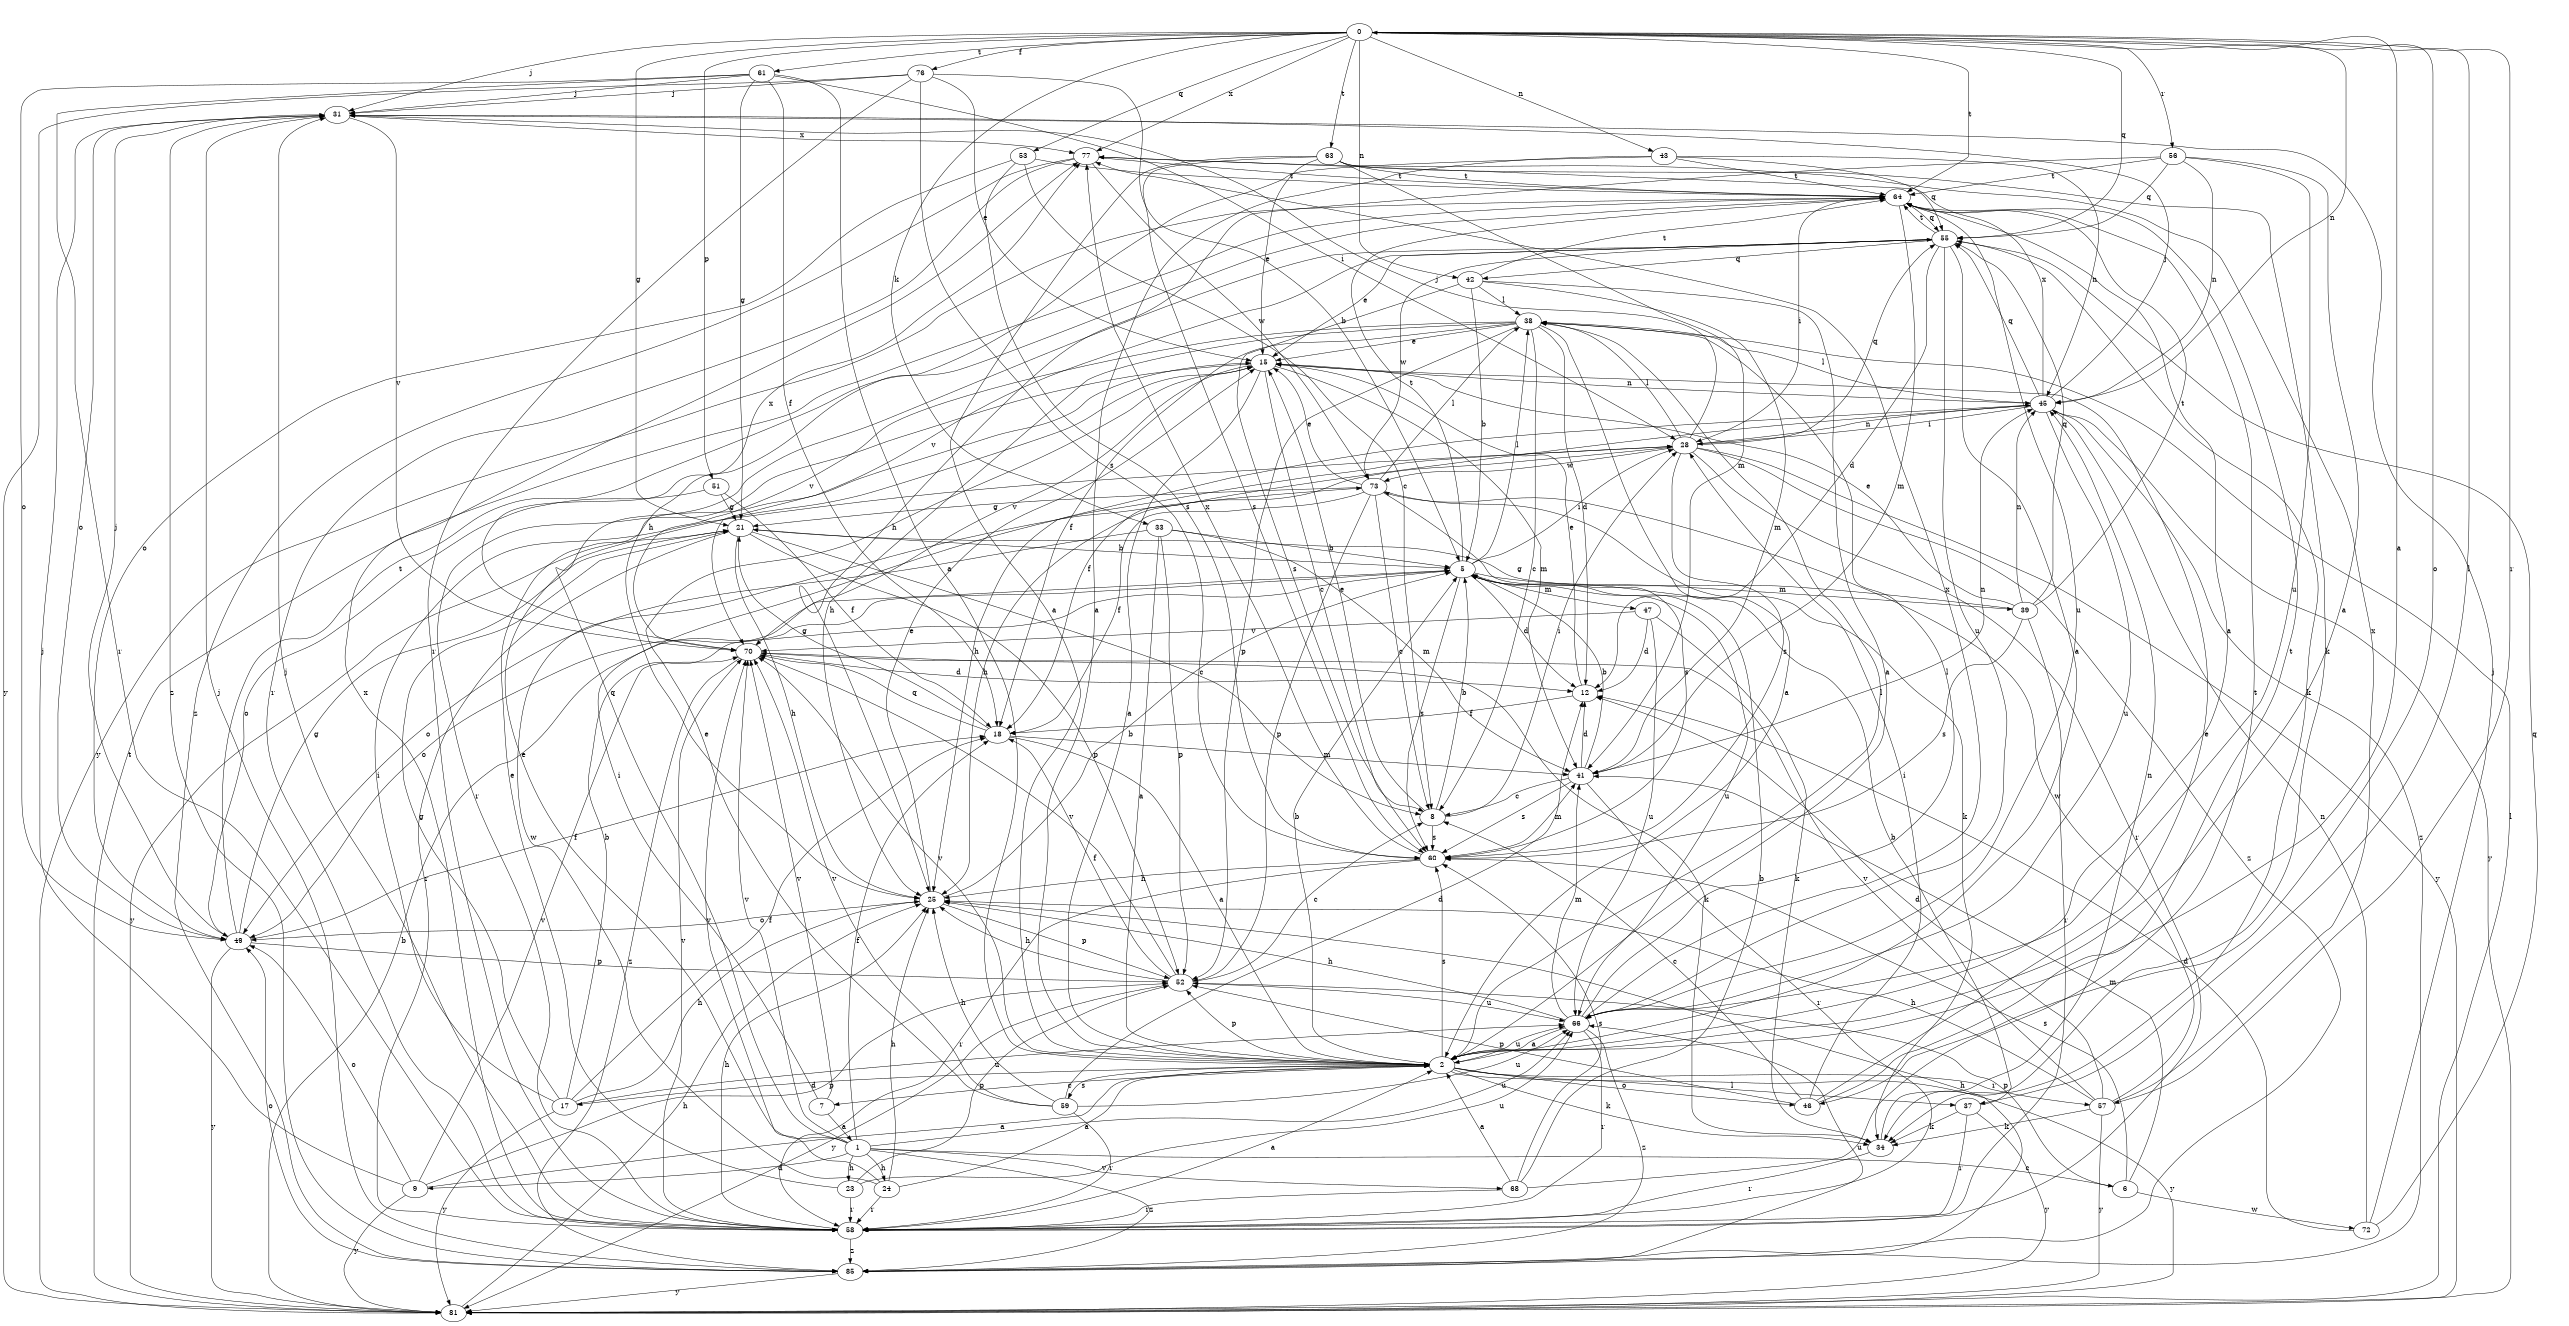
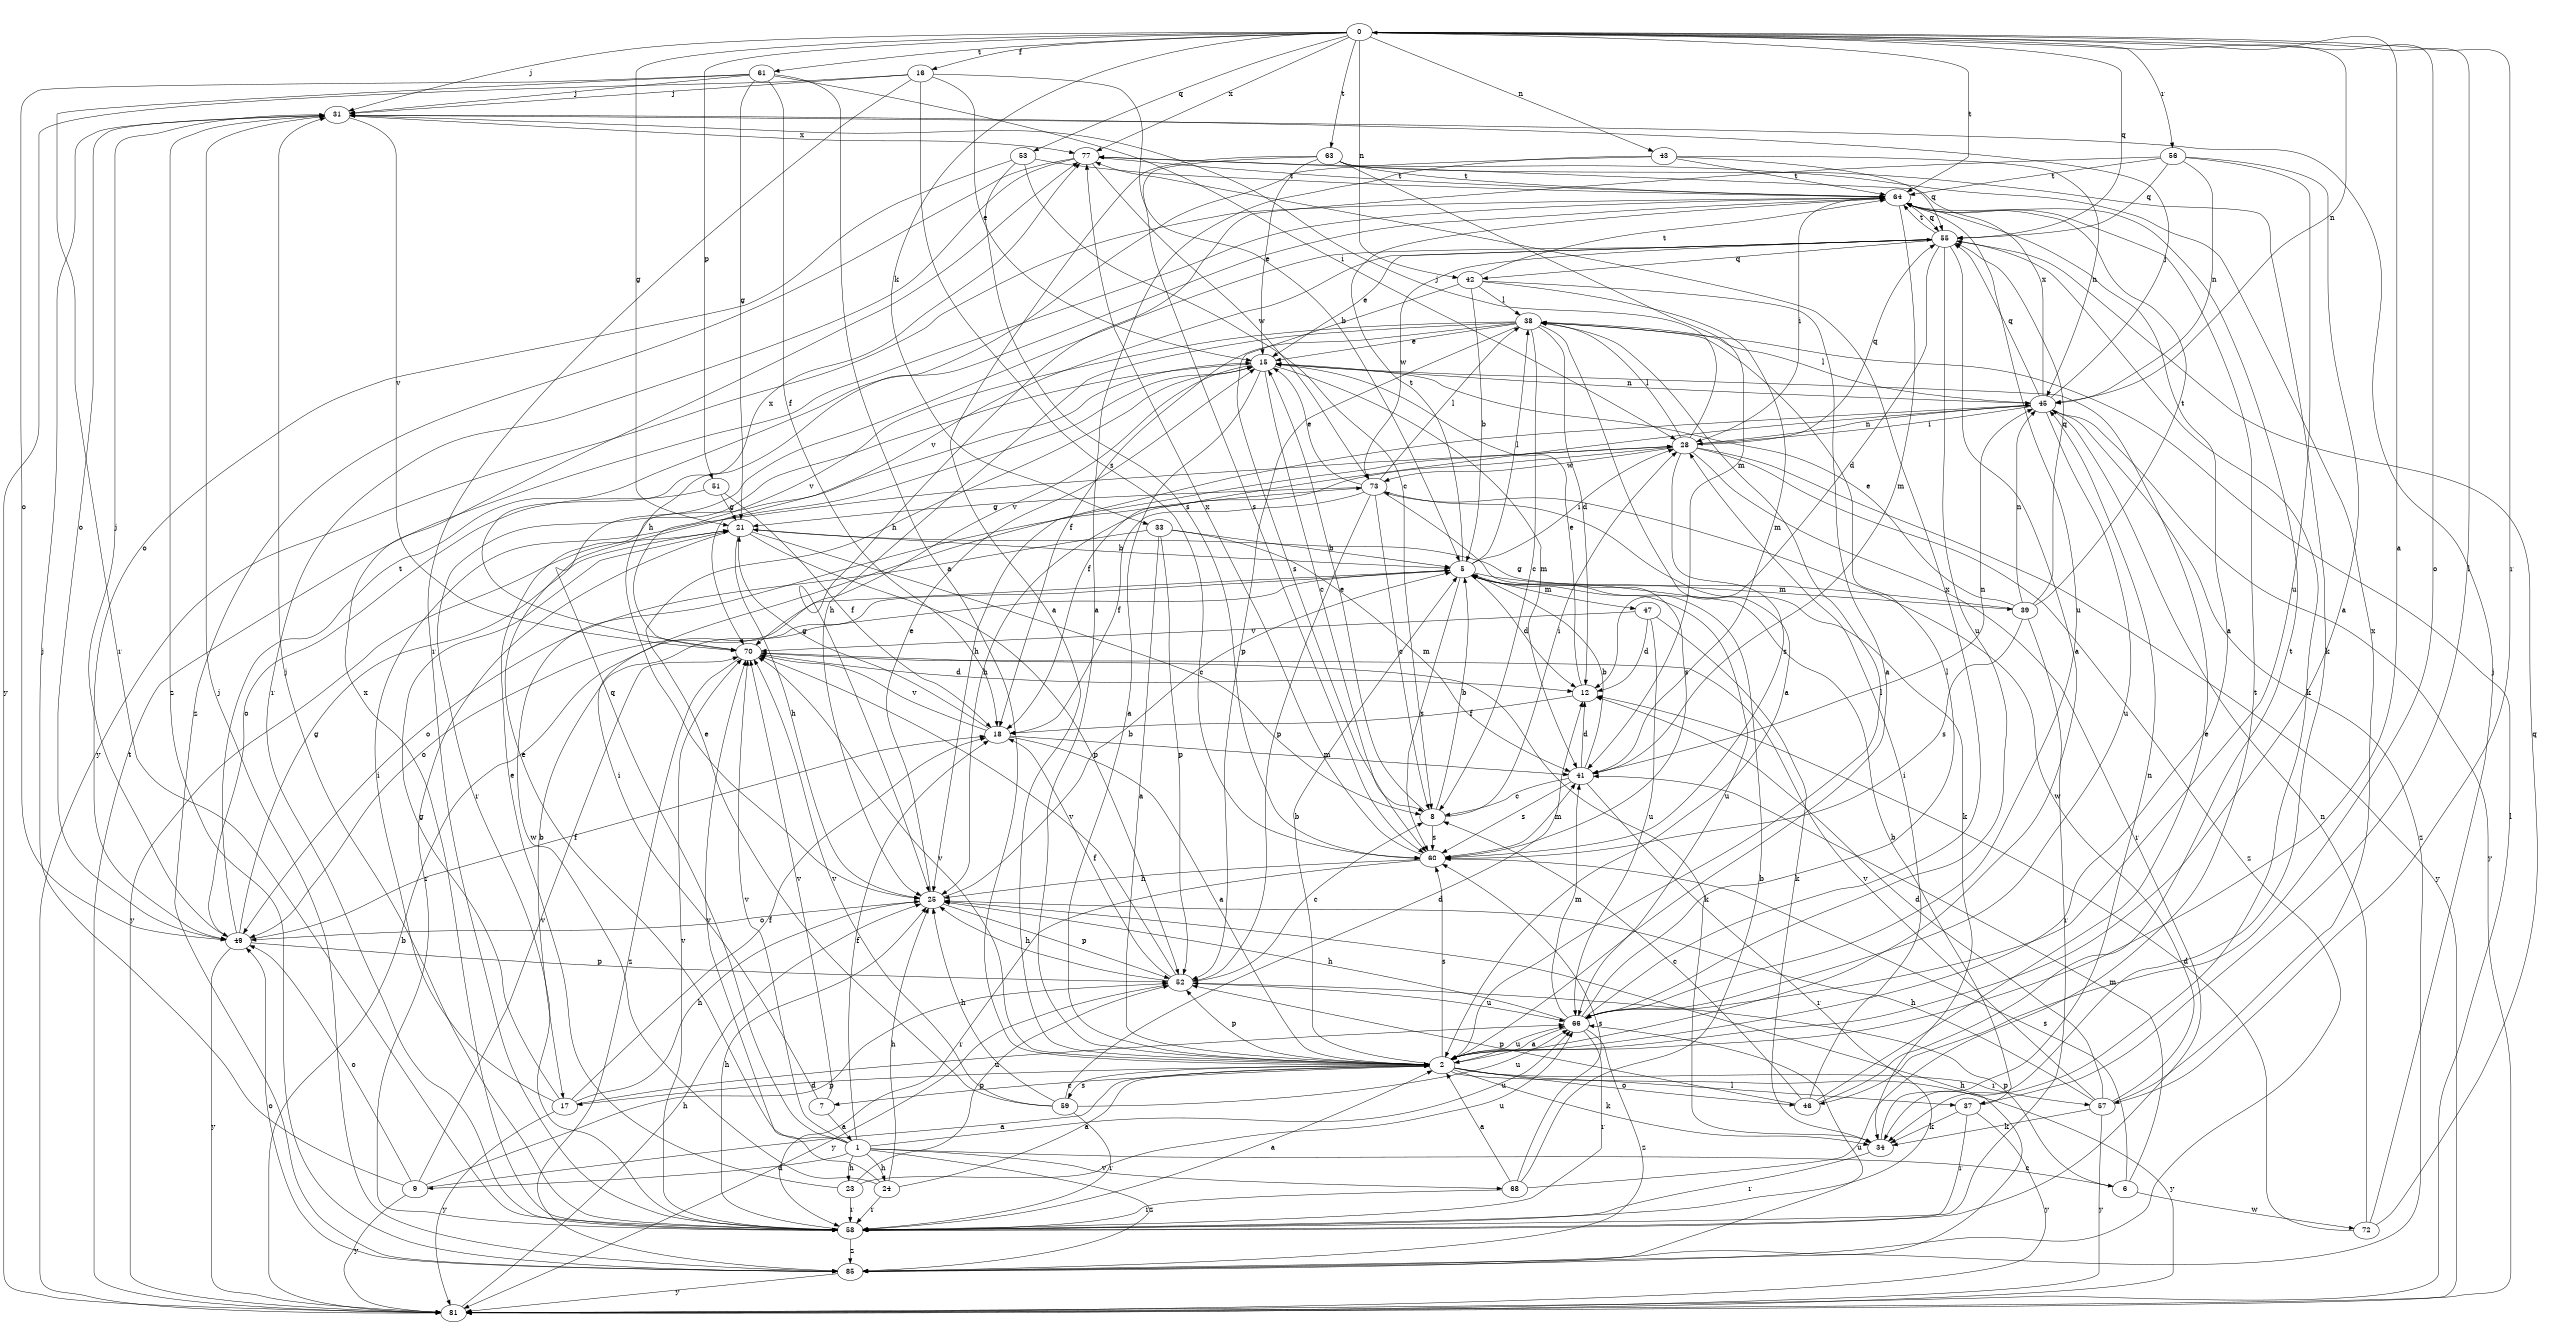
(921, 73) -> (921, 73)
(815, 635) -> (810, 629)
(915, 693) -> (915, 693)
